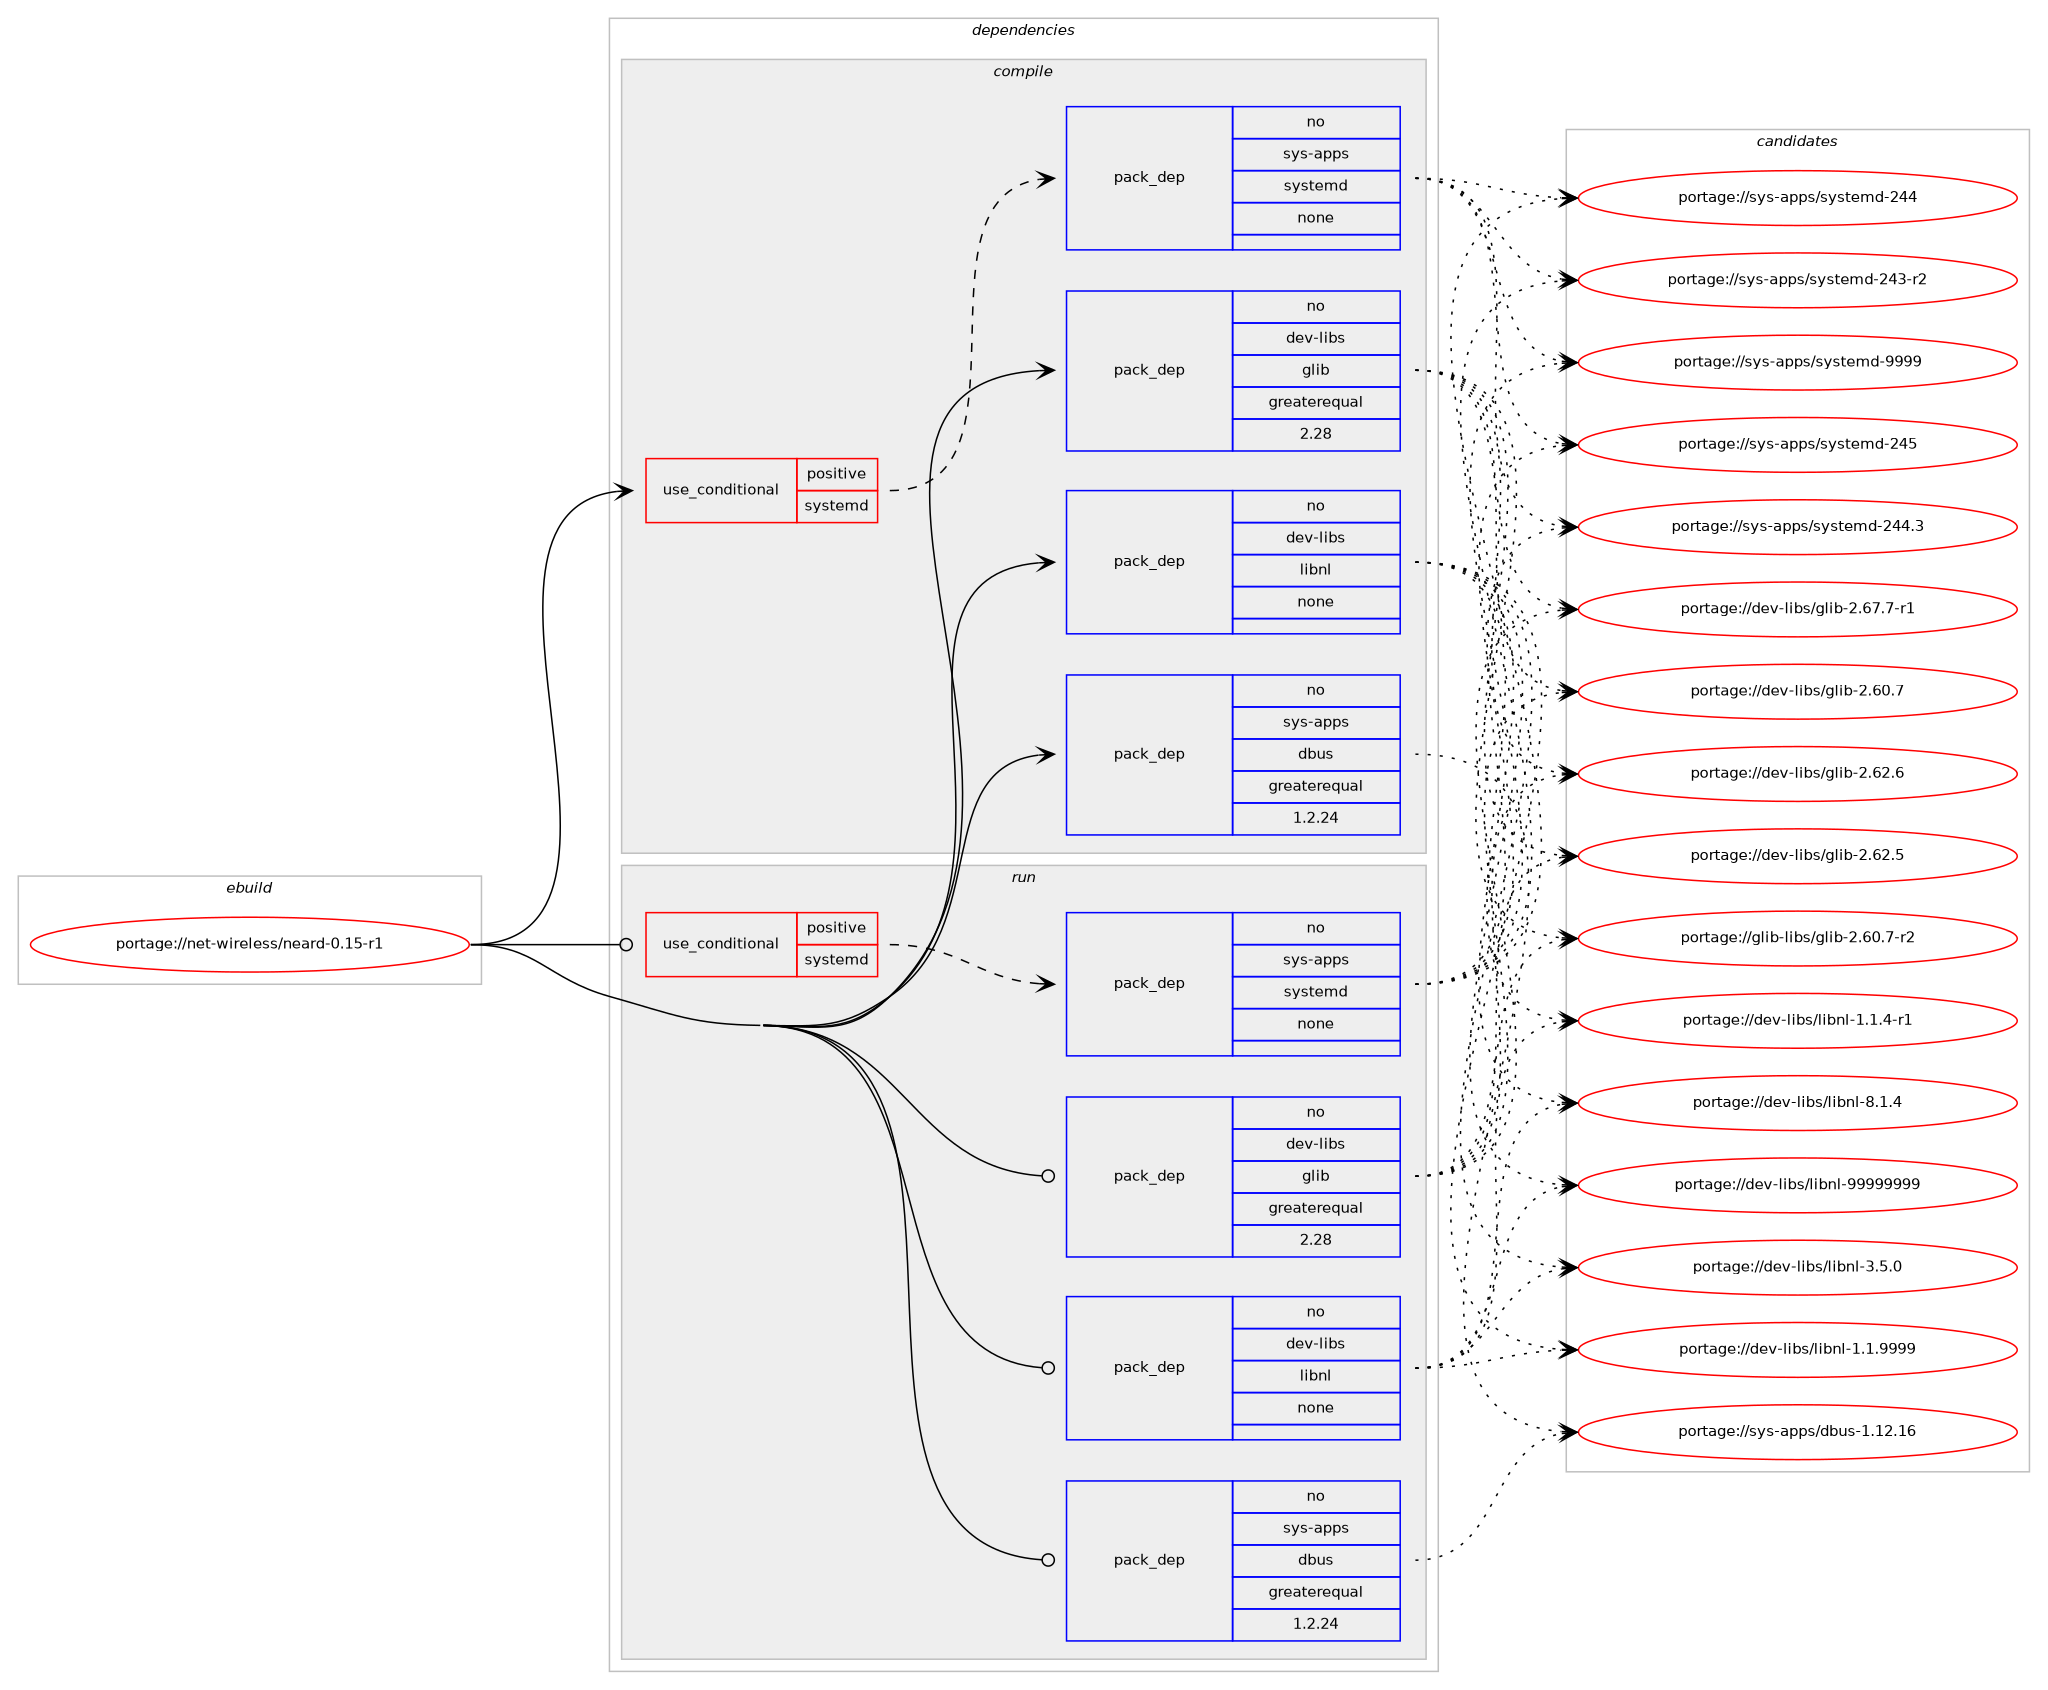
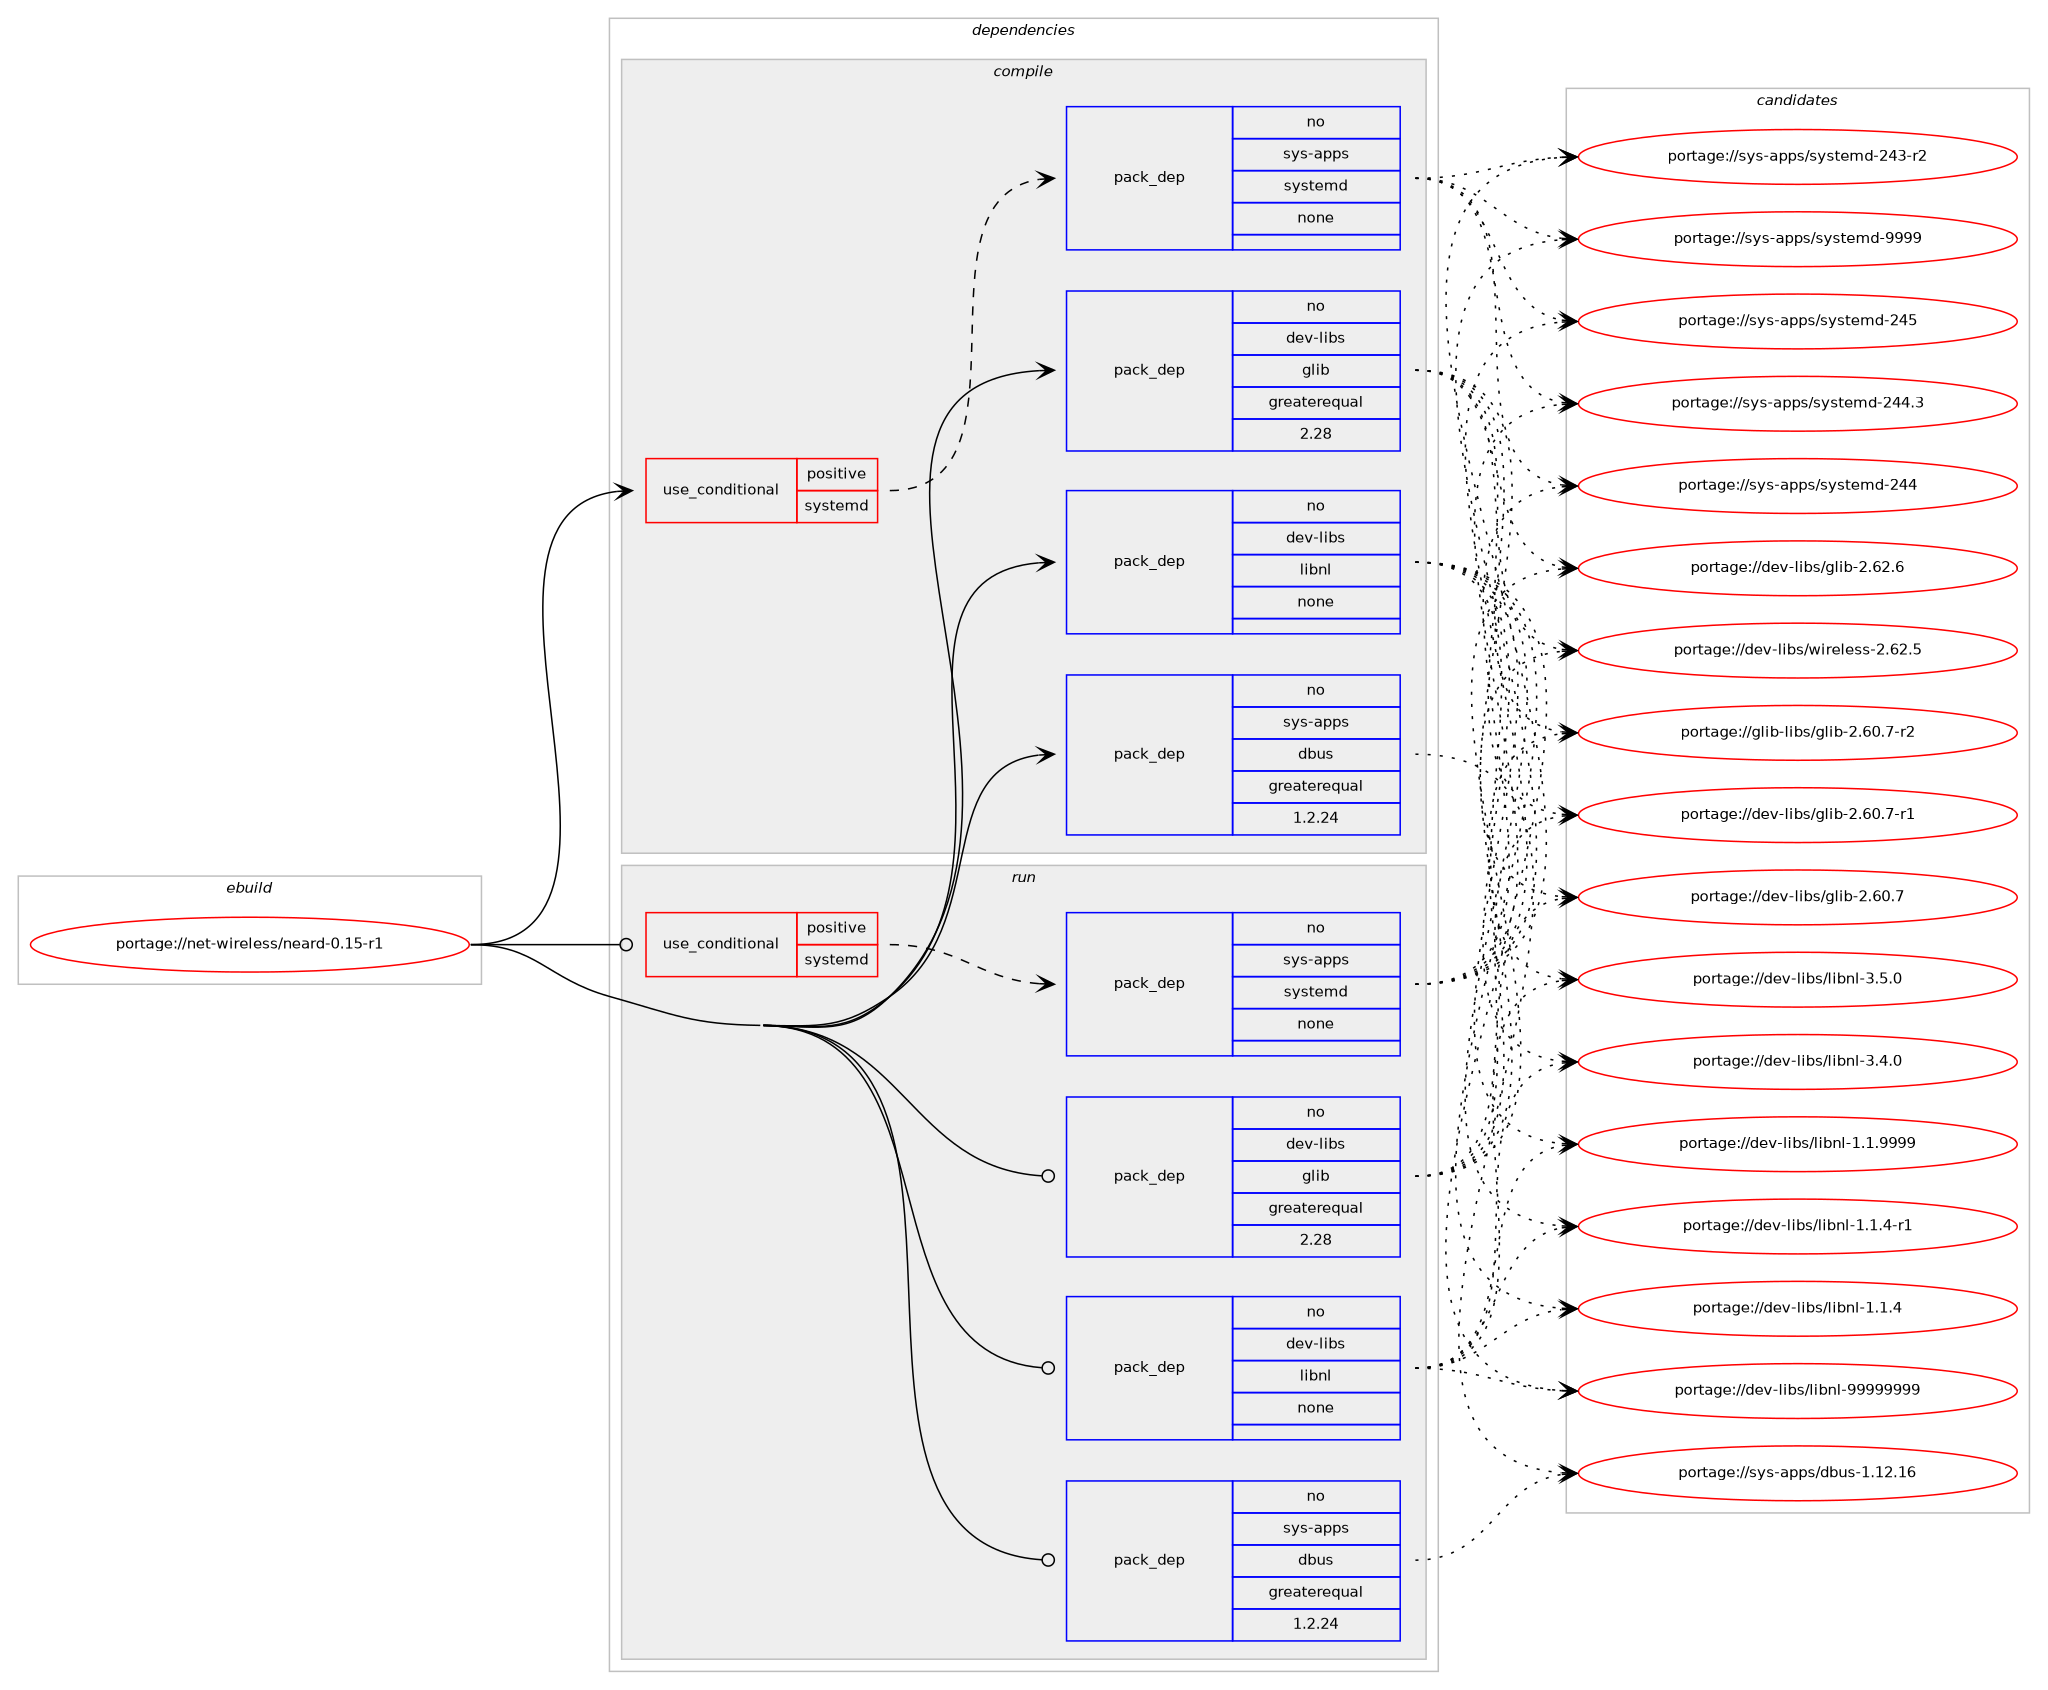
(1798, 609) -> (1798, 815)
(1798, 856) -> (1798, 651)
none -> (1798, 1062)
(1798, 1103) -> (1798, 1309)
